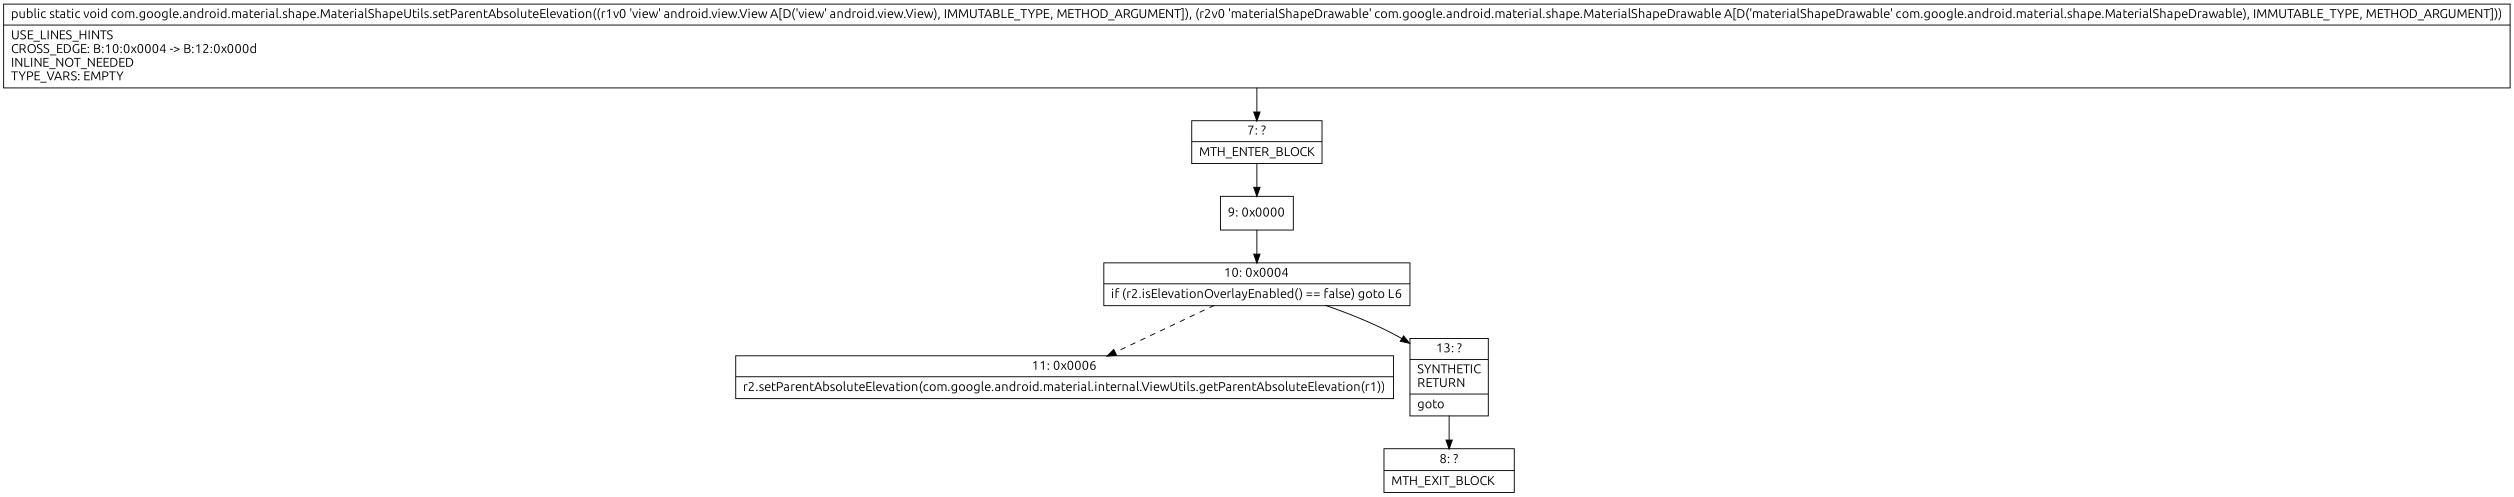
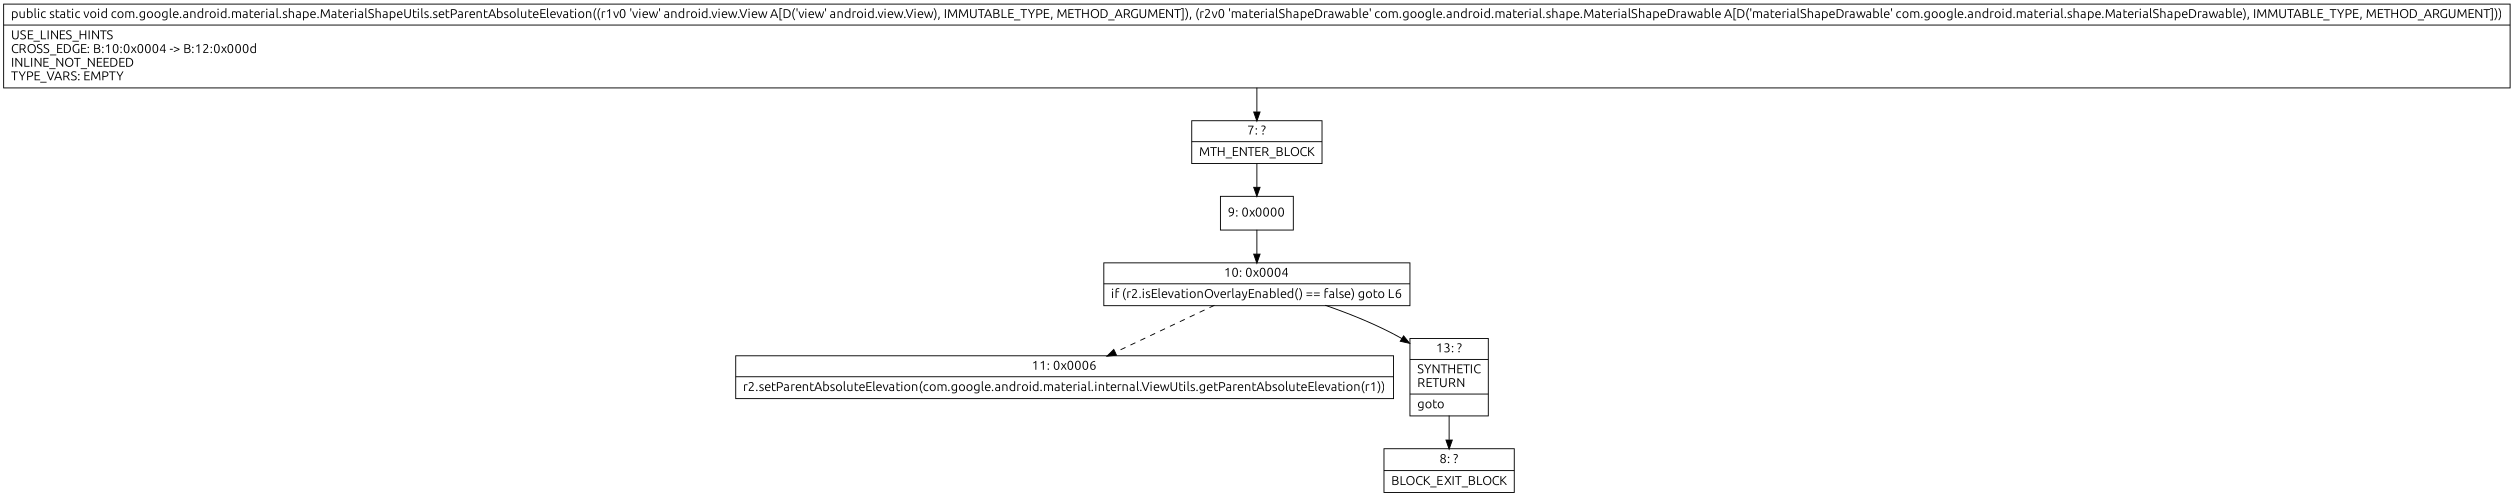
(1443, 481) -> (1449, 481)
